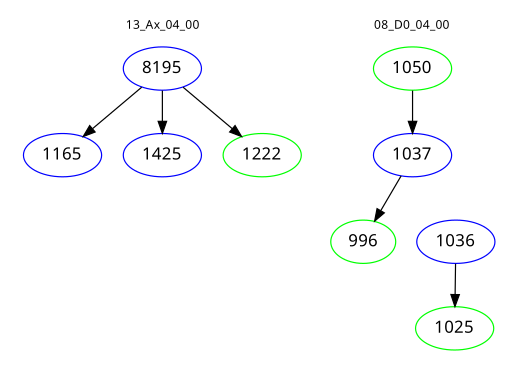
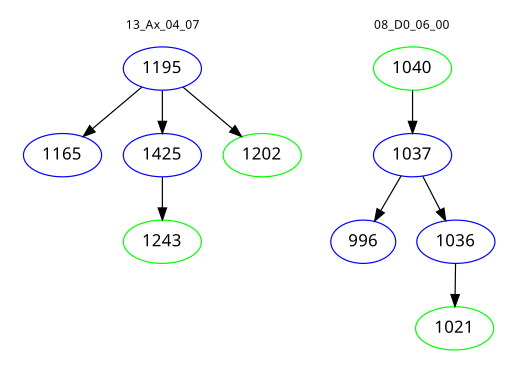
(163, 26) -> (163, 26)
(413, 26) -> (413, 26)
(162, 69) -> (162, 69)
(413, 69) -> (413, 69)
(262, 155) -> (262, 155)
none -> (431, 193)
none -> (162, 242)
(363, 242) -> (363, 242)
(455, 328) -> (455, 328)
